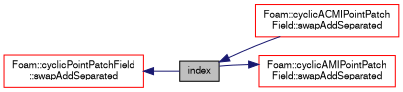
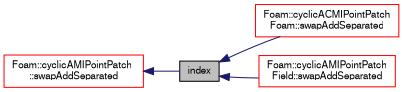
(327, 21) -> (327, 21)
(234, 65) -> (244, 78)
(74, 71) -> (74, 71)
